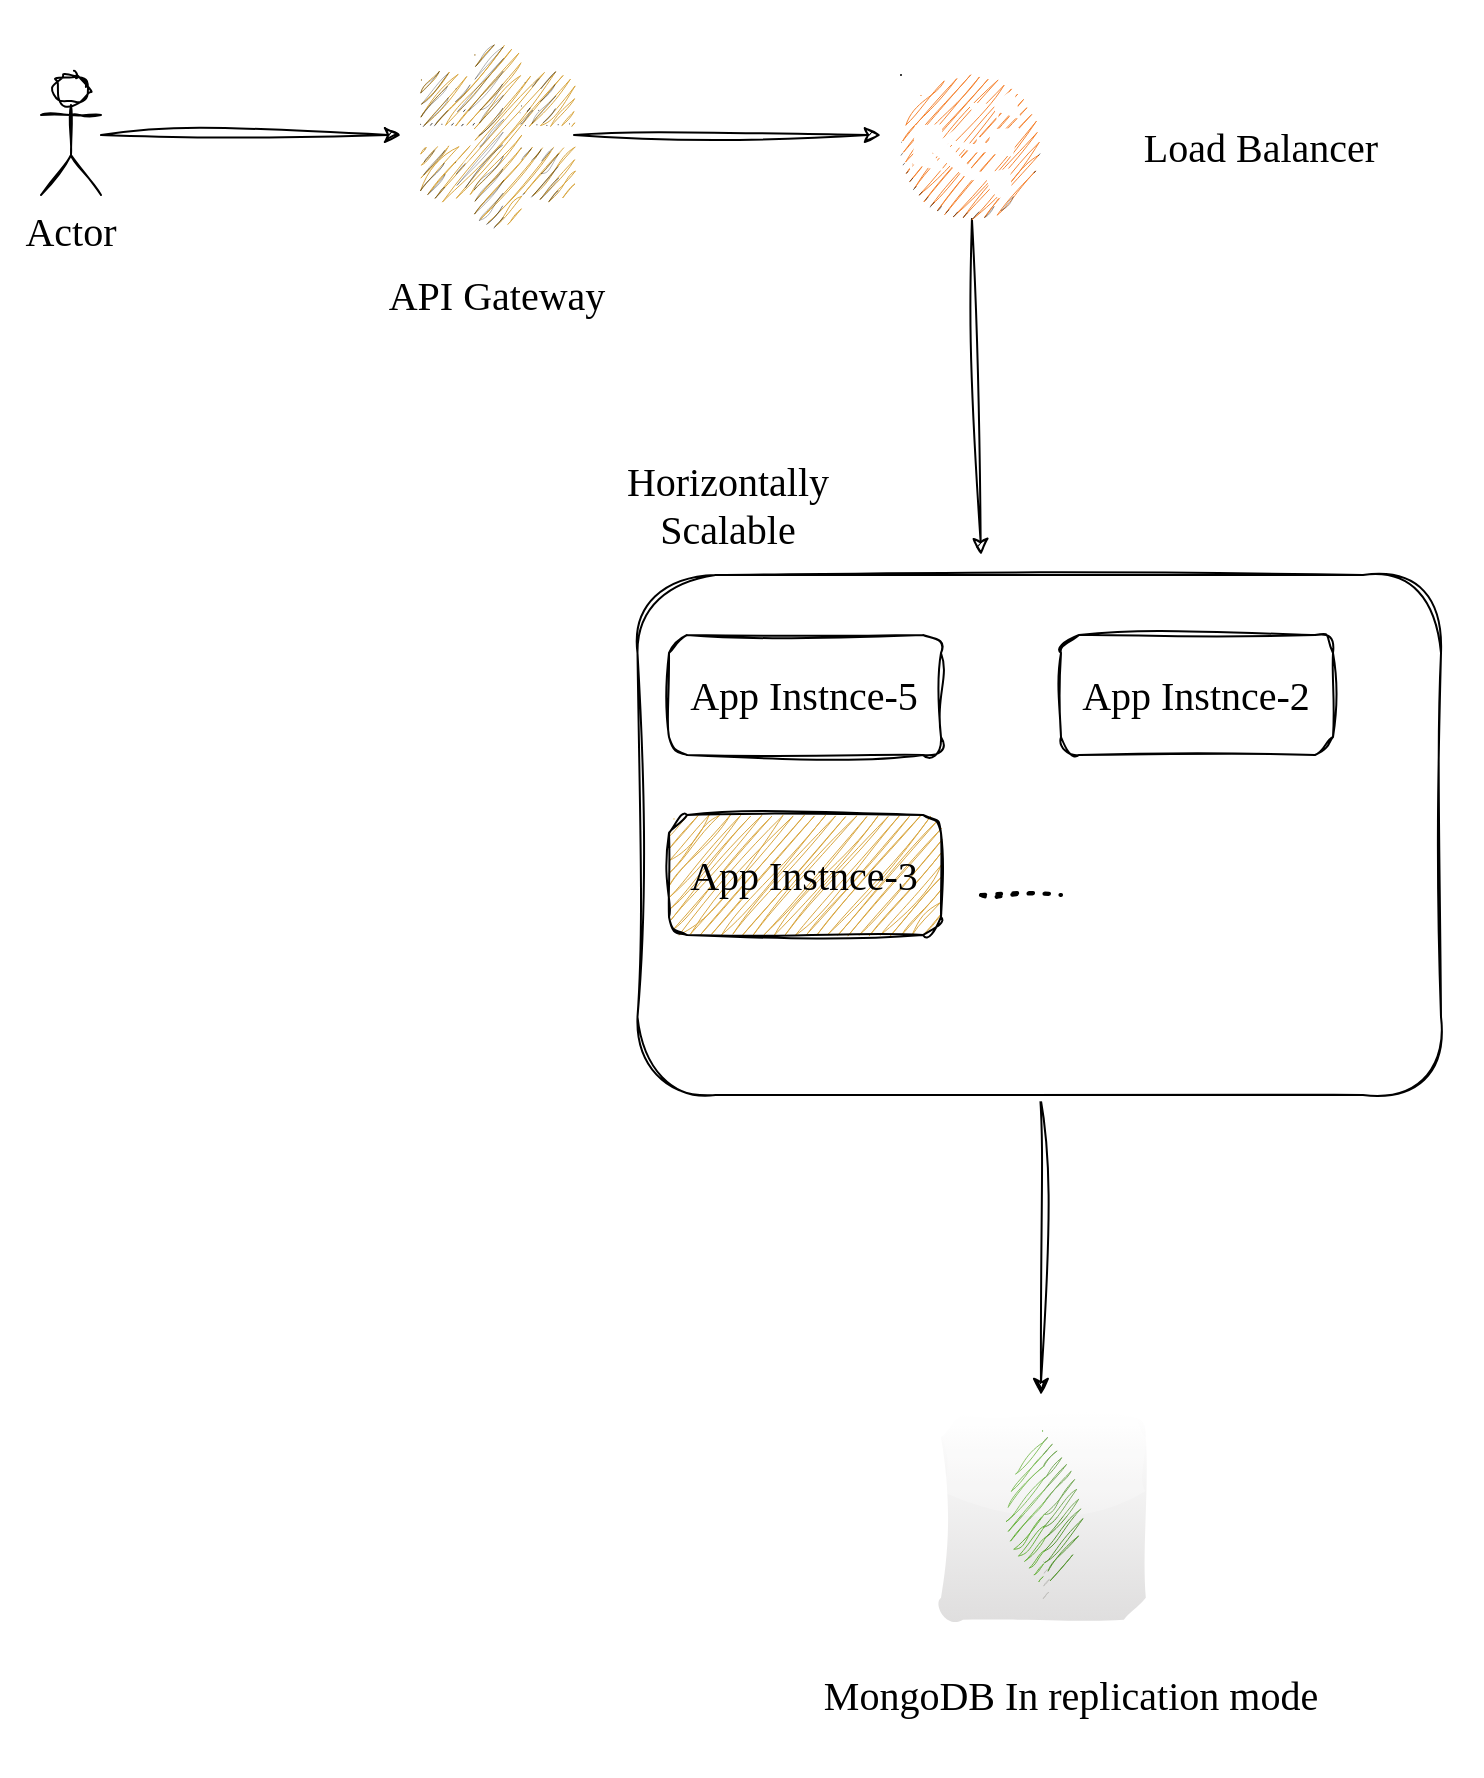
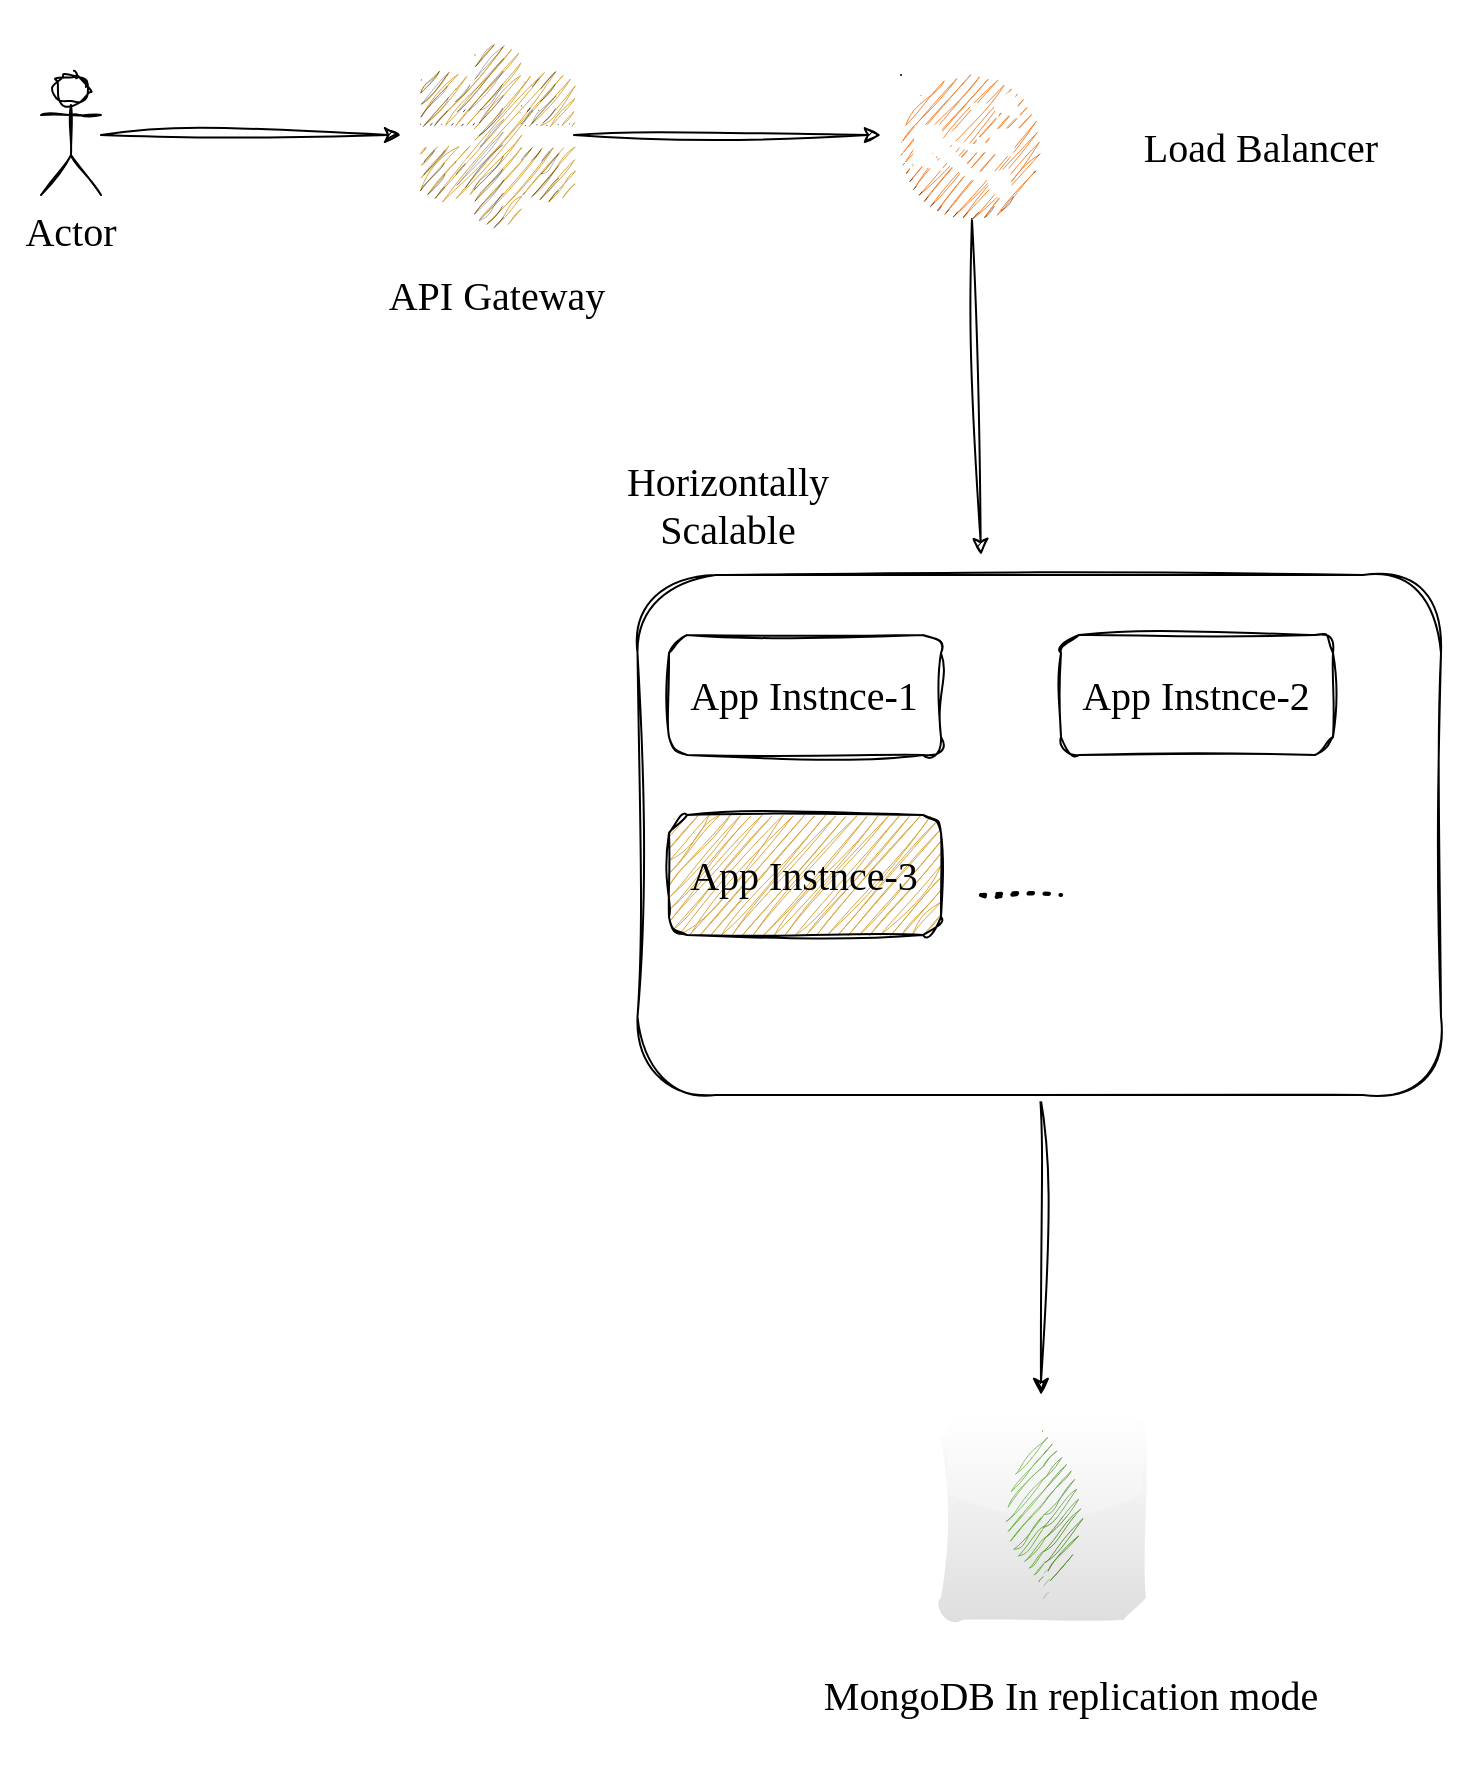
(805, 695) -> (805, 695)
